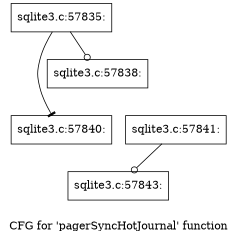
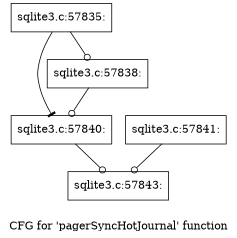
none -> (81, 99)
none -> (88, 156)
